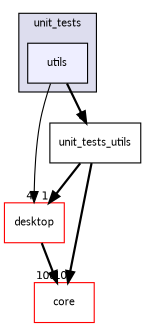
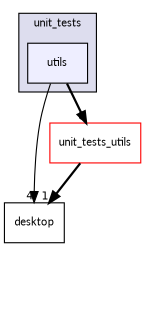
(95, 143) -> (95, 143)
(34, 223) -> (34, 223)
(64, 303) -> none
